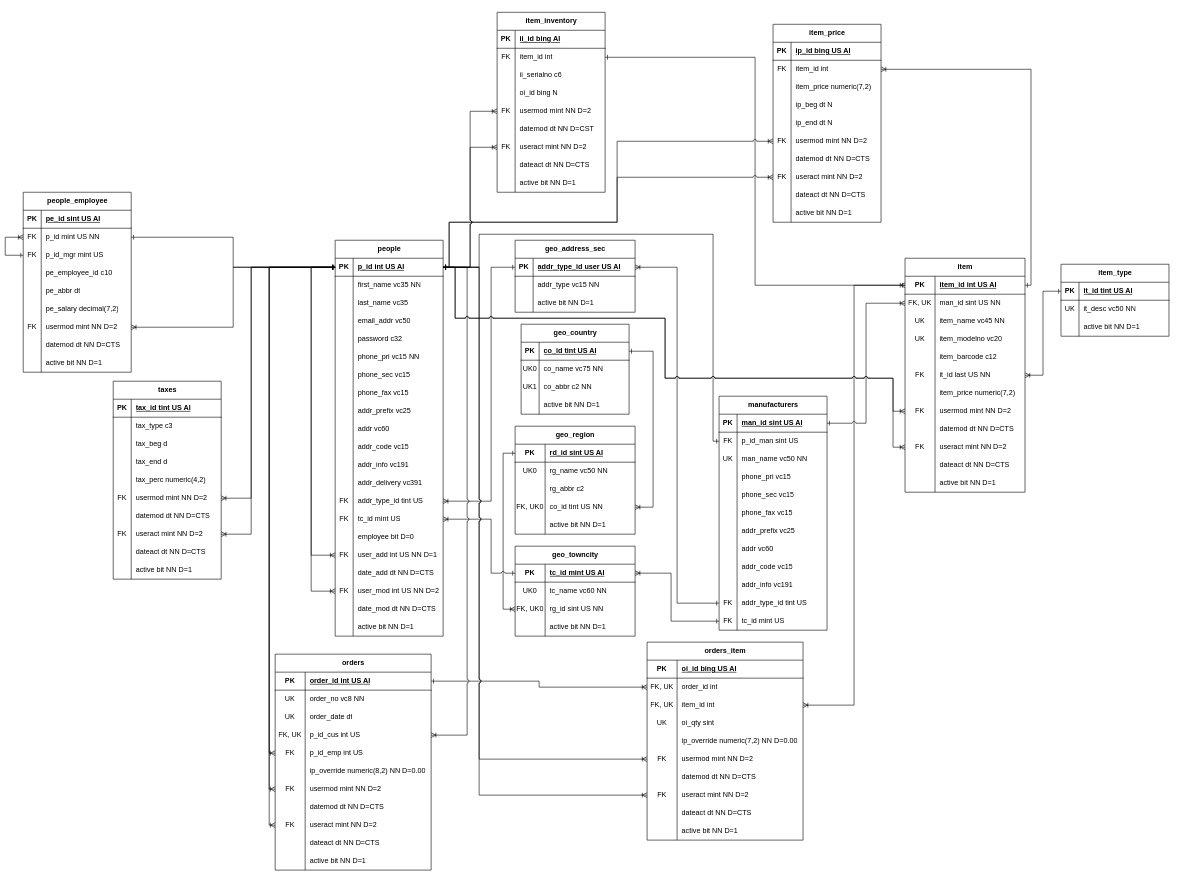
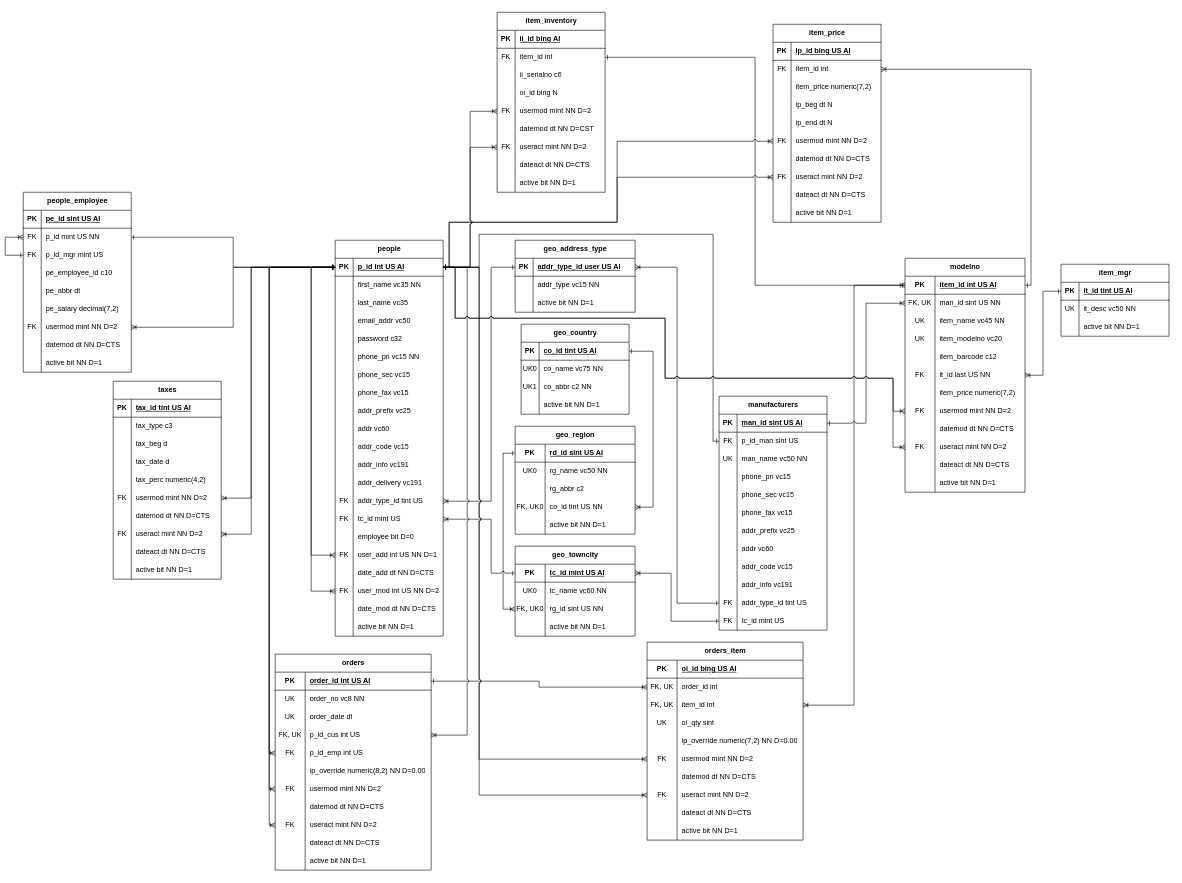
(575, 249) -> (575, 249)
(965, 267) -> (965, 267)
(1115, 273) -> (1115, 273)
(153, 462) -> (155, 462)
(393, 483) -> (393, 483)
